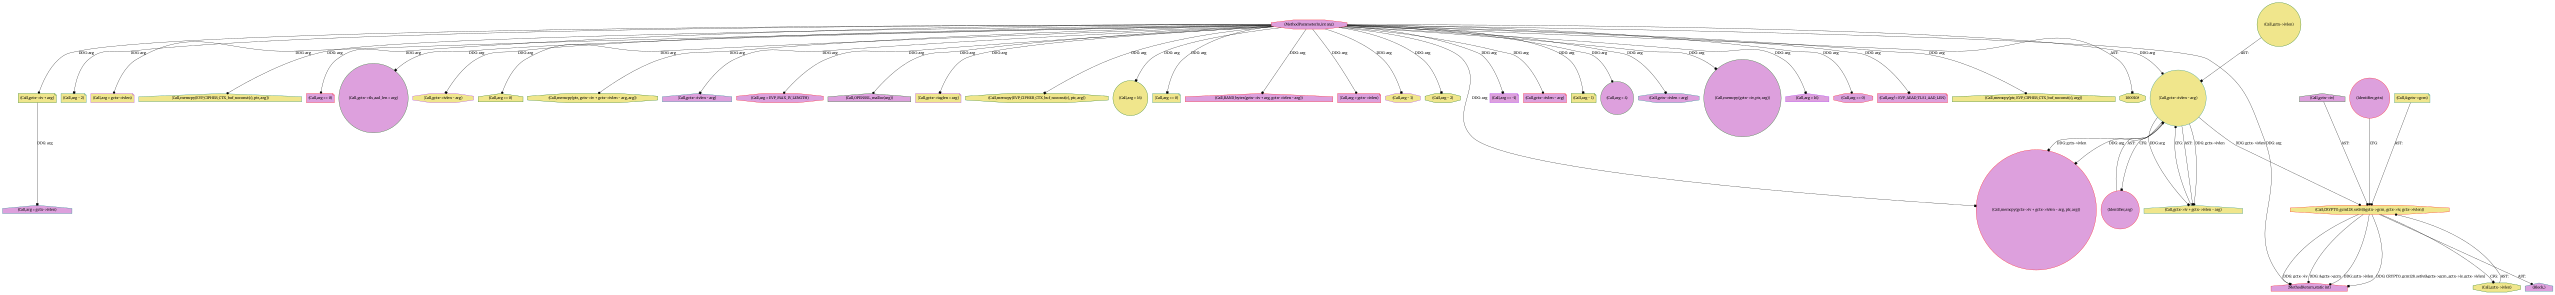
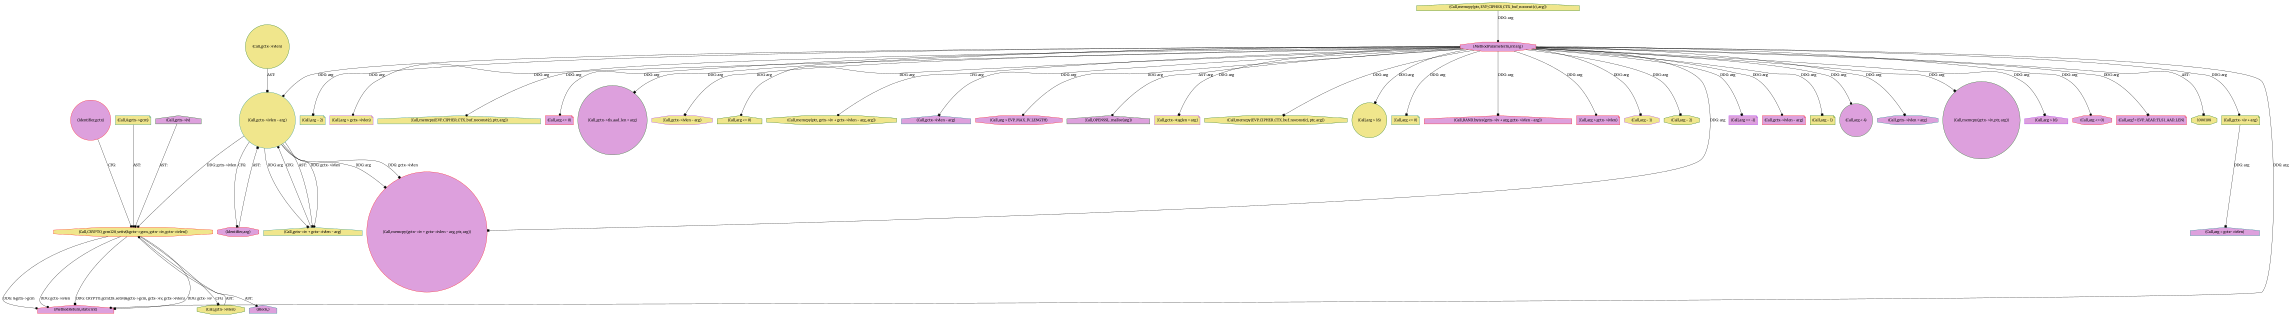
(1844, 48) -> (1498, 25)
(737, 53) -> (977, 75)
(968, 53) -> (1206, 75)
(2120, 210) -> (238, 232)
